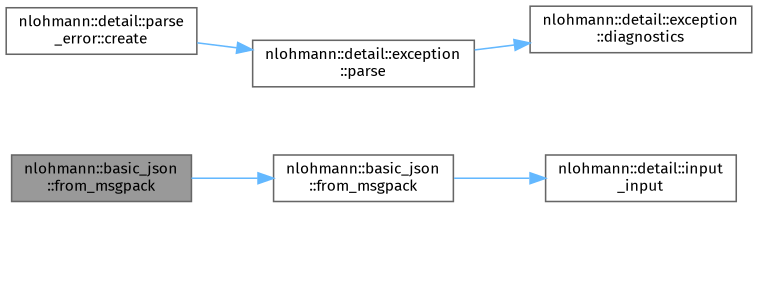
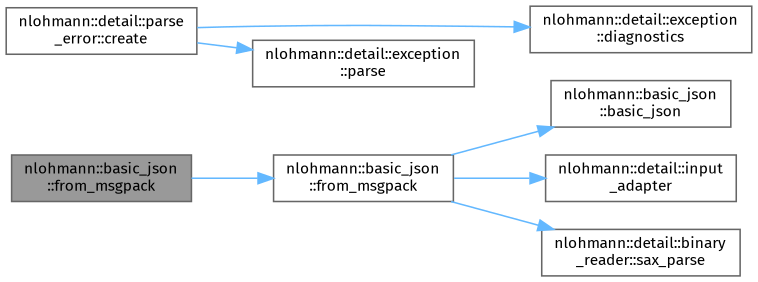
(495, 47) -> (356, 25)
none -> (641, 104)
(641, 178) -> (641, 178)
none -> (641, 253)
